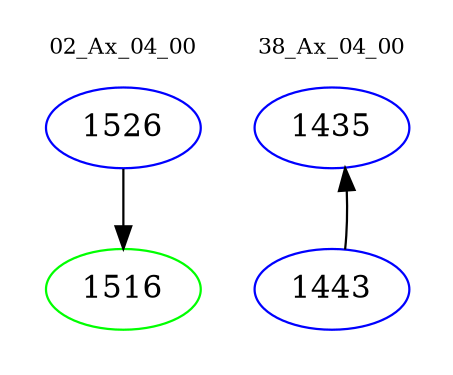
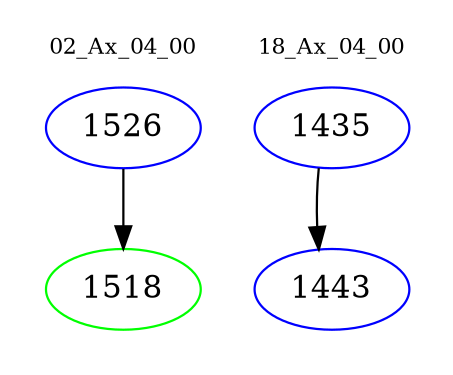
(332, 48) -> (332, 48)
(347, 220) -> (317, 197)
(123, 289) -> (123, 289)
